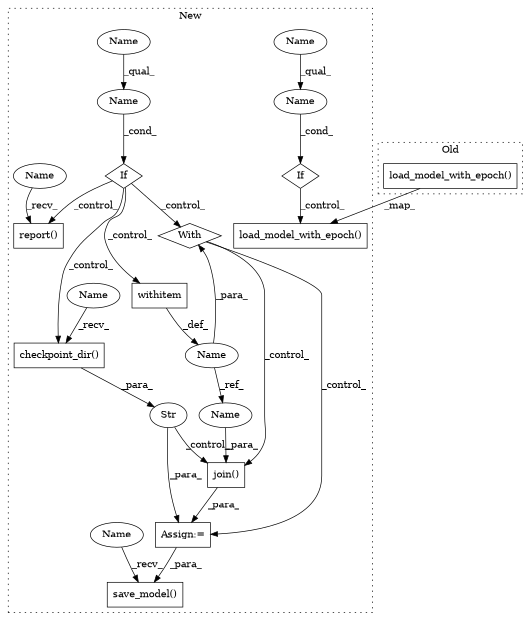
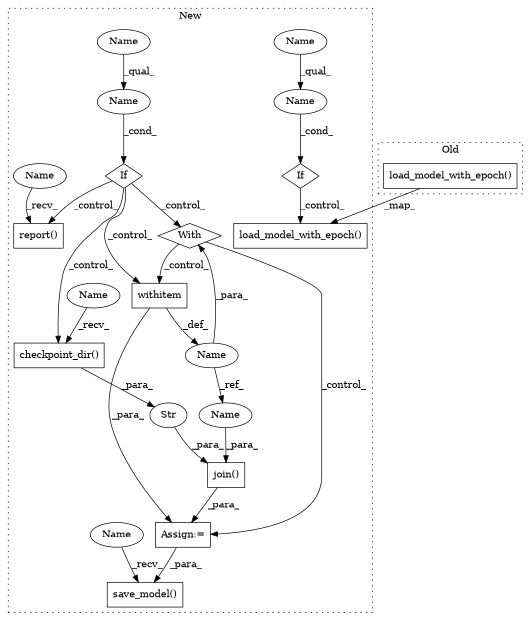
(265, 339) -> (166, 258)
(208, 445) -> (208, 445)
(168, 472) -> (110, 416)
